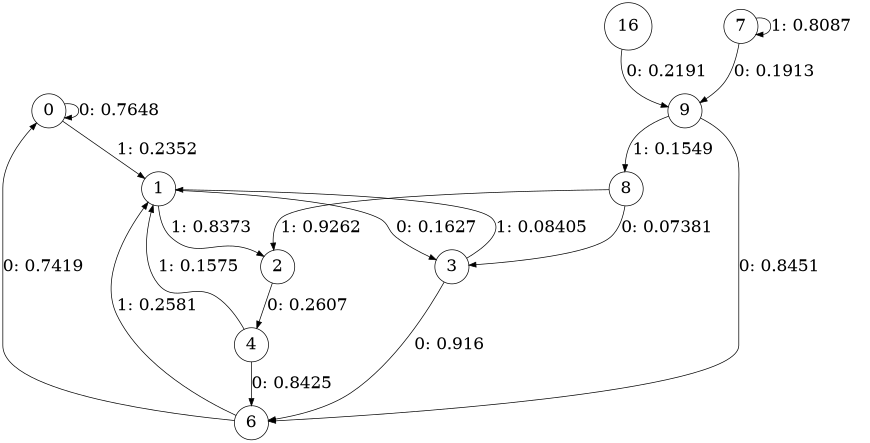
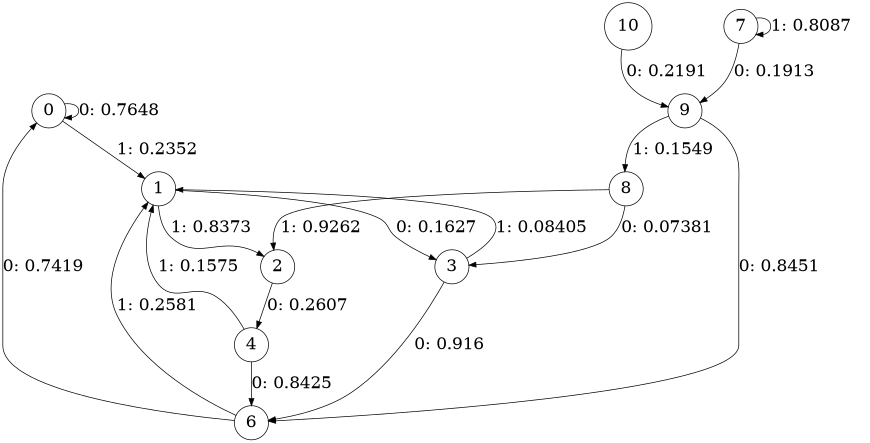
(628, 26) -> (628, 26)
